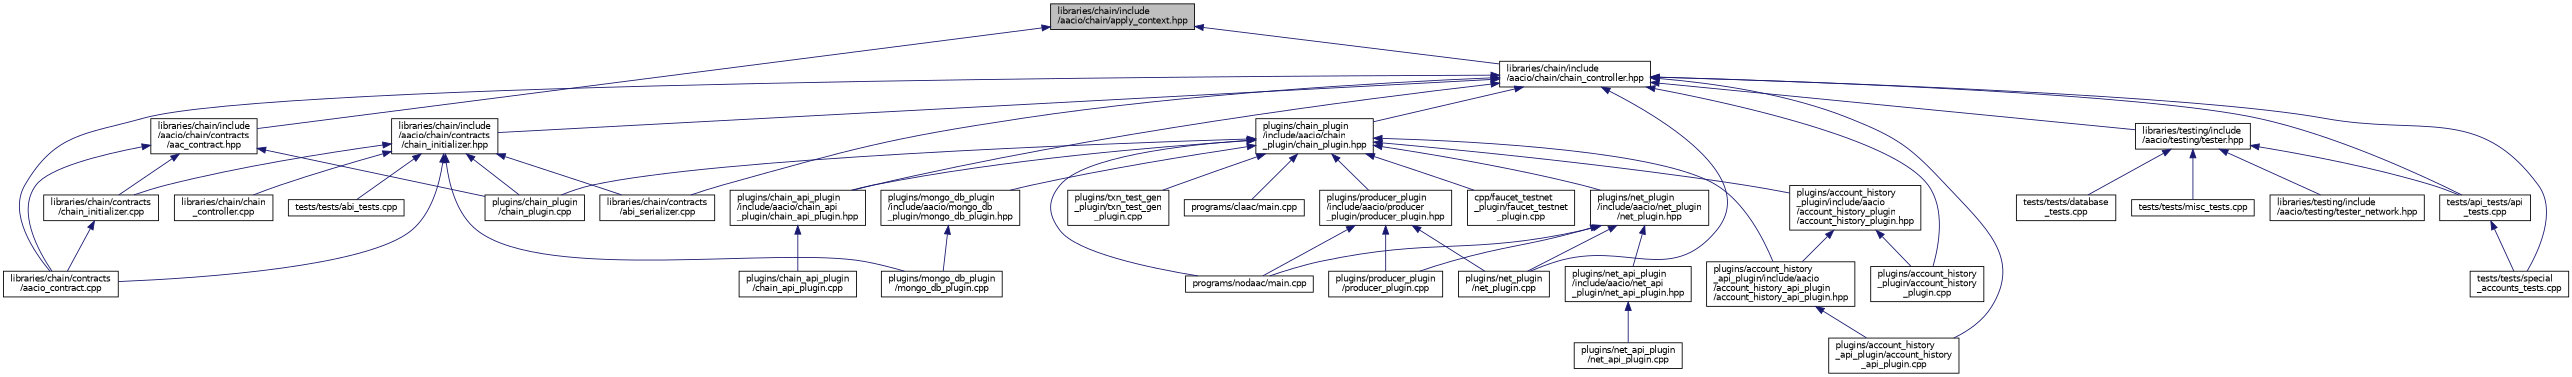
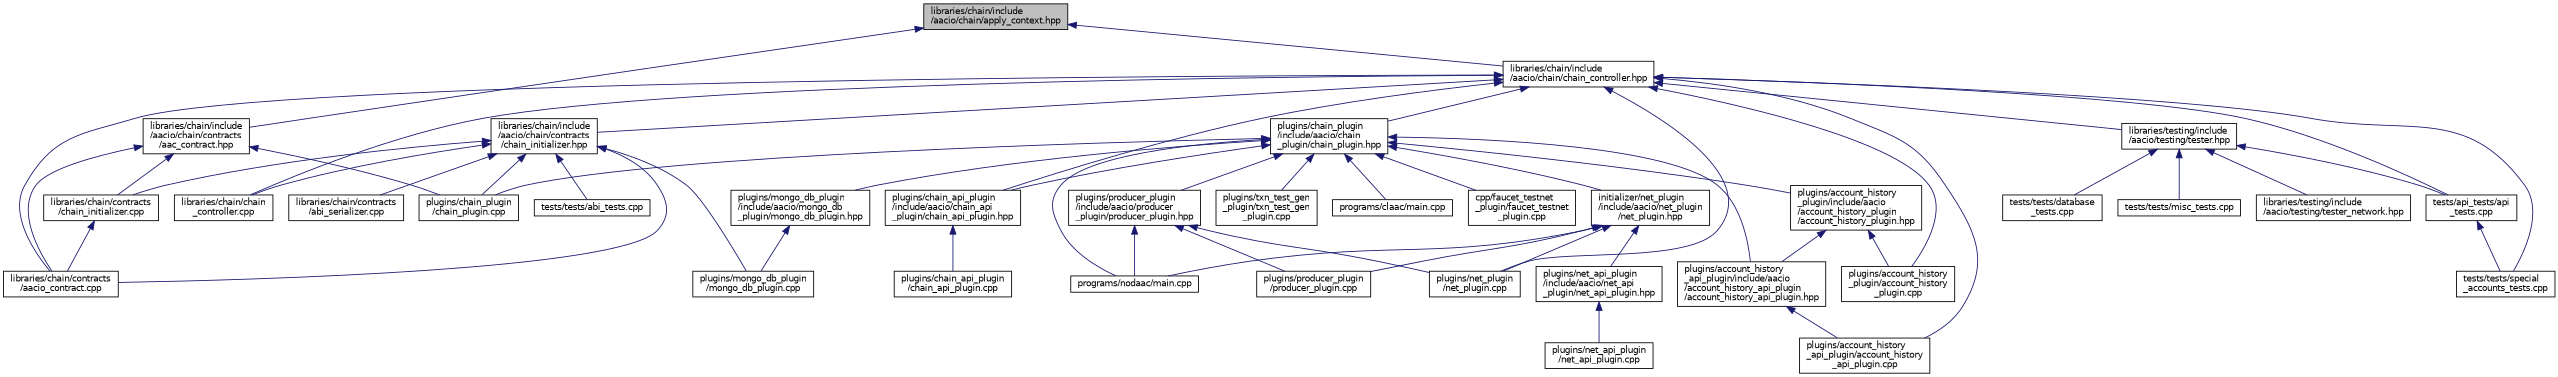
(1087, 109) -> (865, 88)
(1650, 208) -> (1650, 208)
